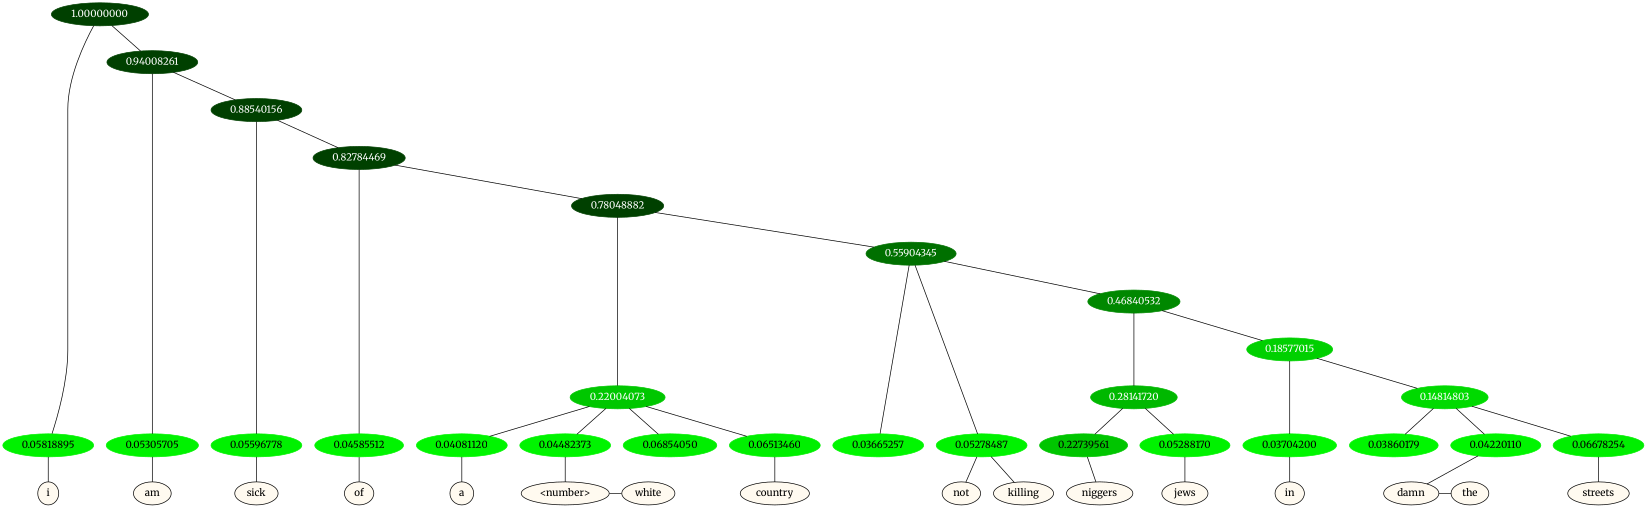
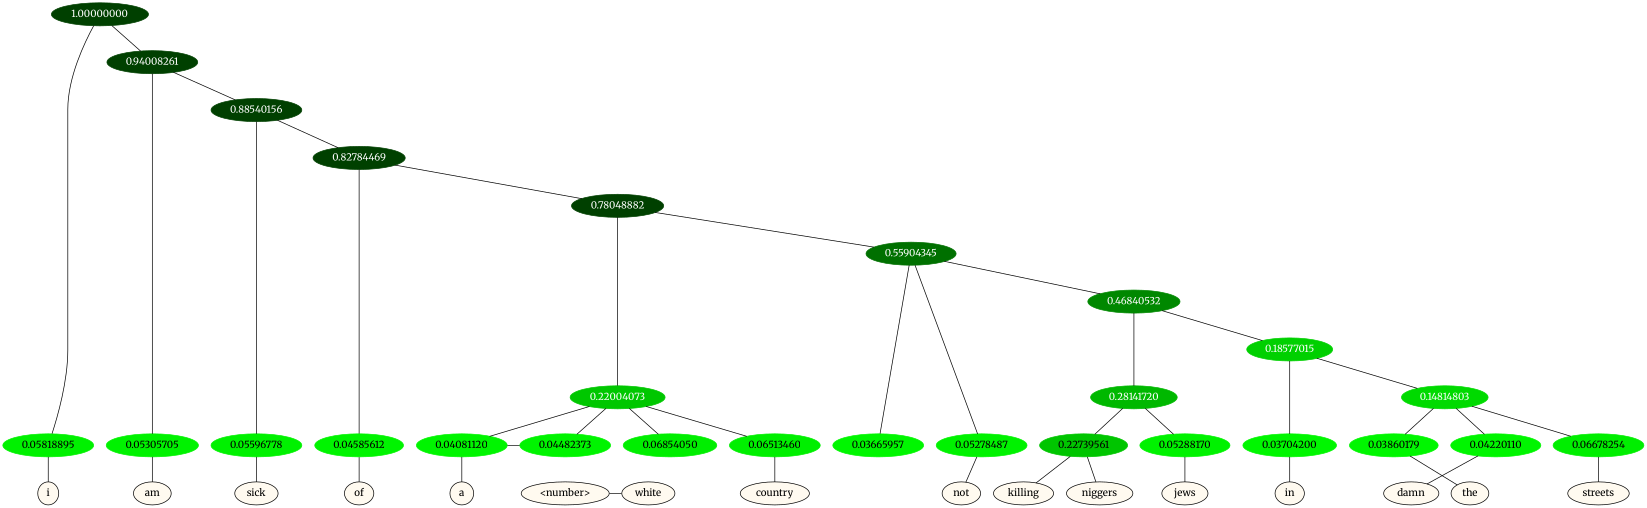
(359, 445) -> (359, 445)
(878, 445) -> (878, 445)
(565, 469) -> (514, 445)
(1003, 470) -> (1053, 470)
(1445, 493) -> (1434, 470)
